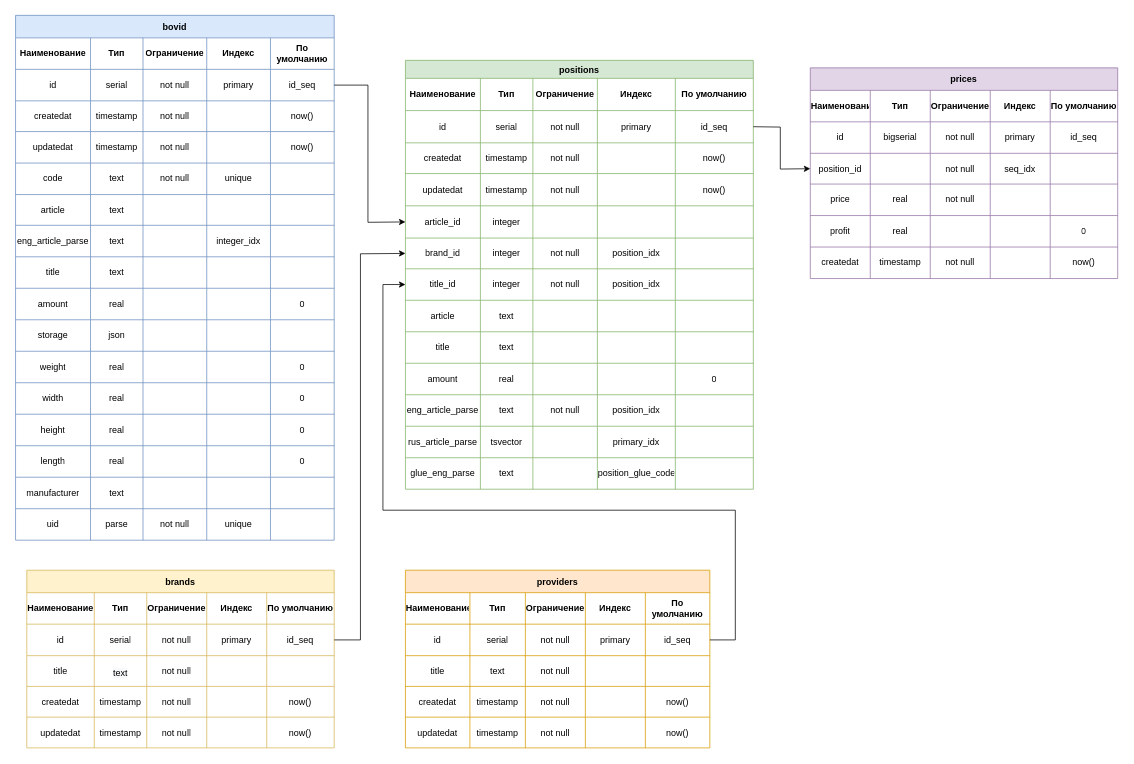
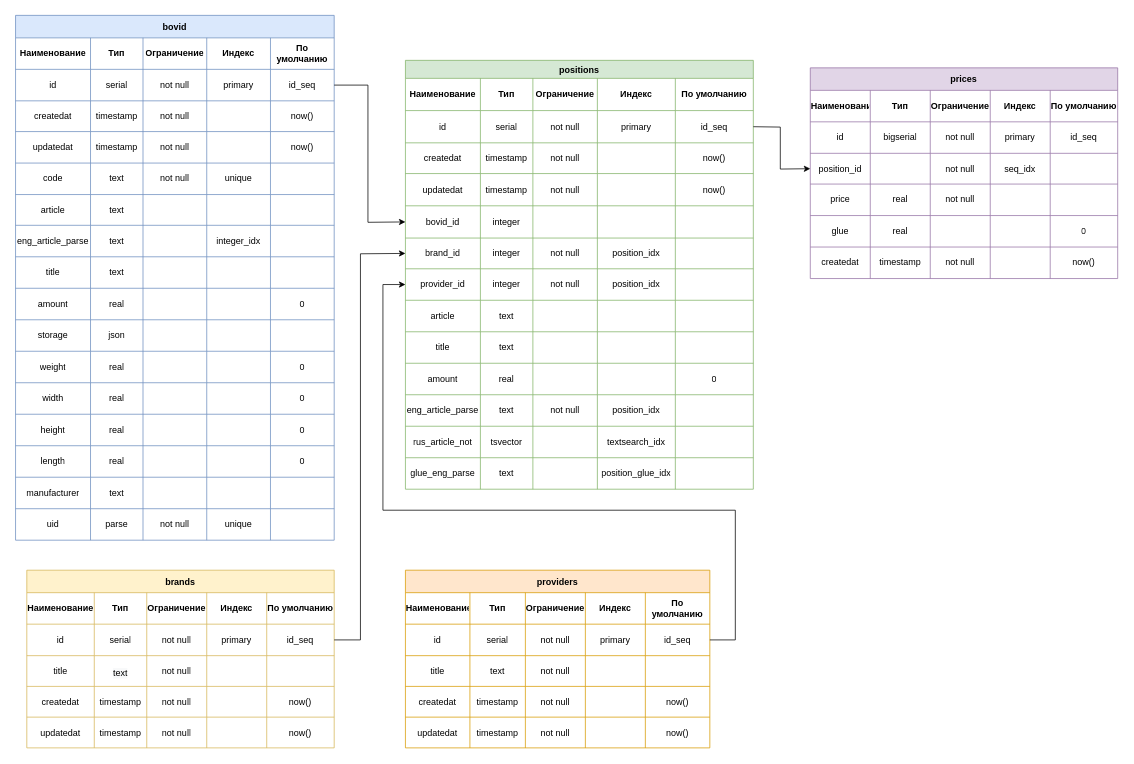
(443, 222) -> (443, 222)
(840, 231) -> (840, 231)
(443, 285) -> (443, 285)
(443, 442) -> (443, 442)
(636, 442) -> (636, 442)
(636, 474) -> (636, 474)
